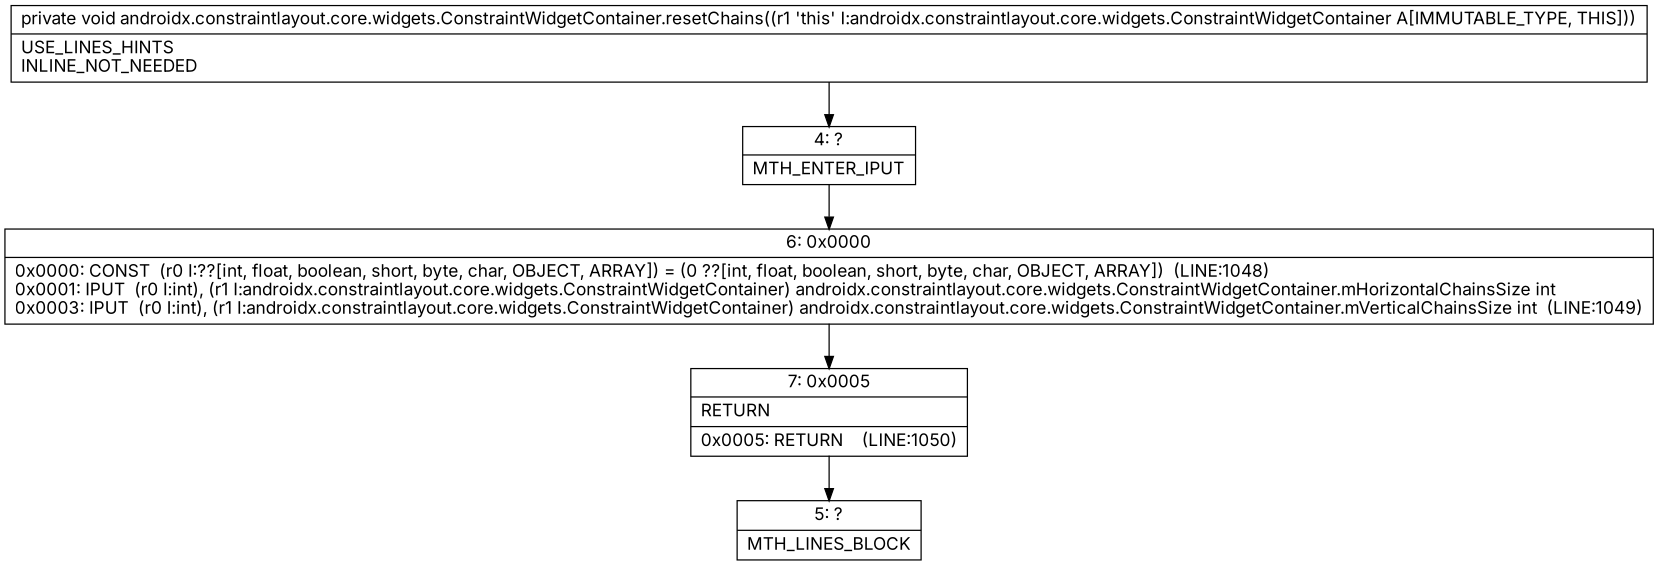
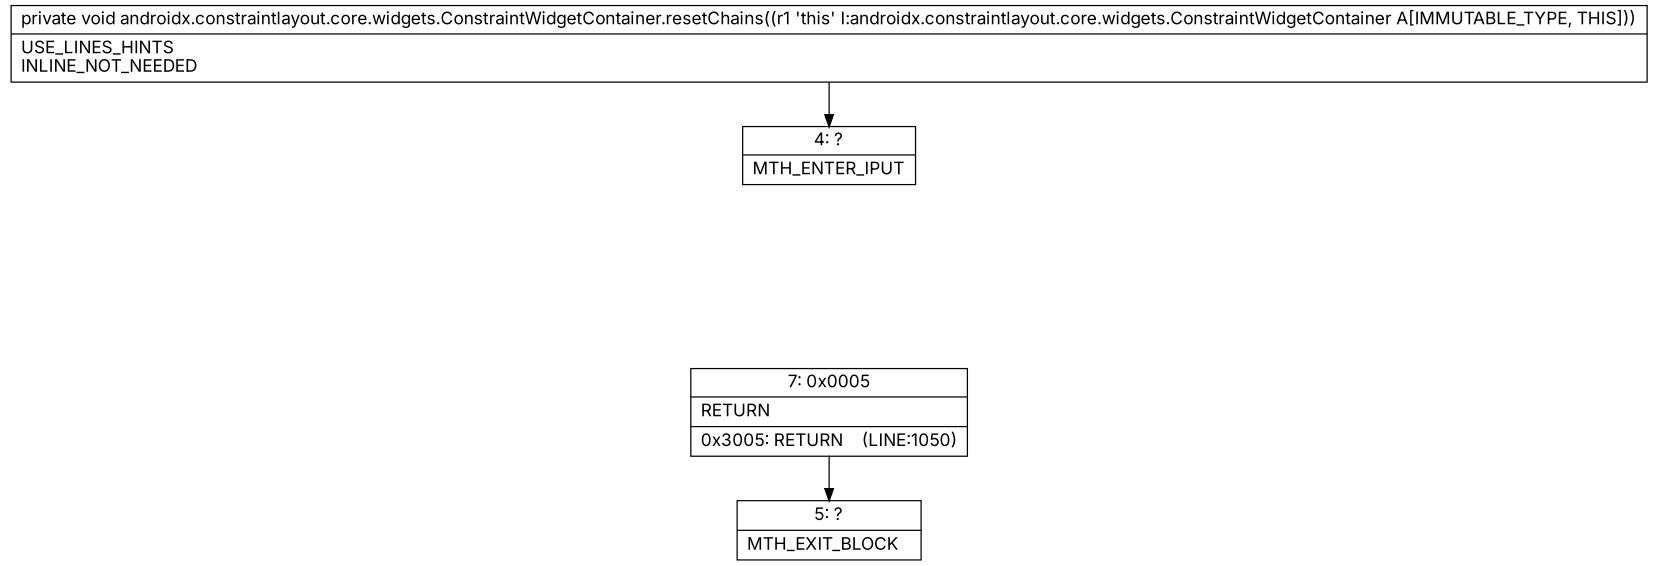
(829, 277) -> none
(829, 441) -> (829, 441)
(829, 545) -> (824, 545)
